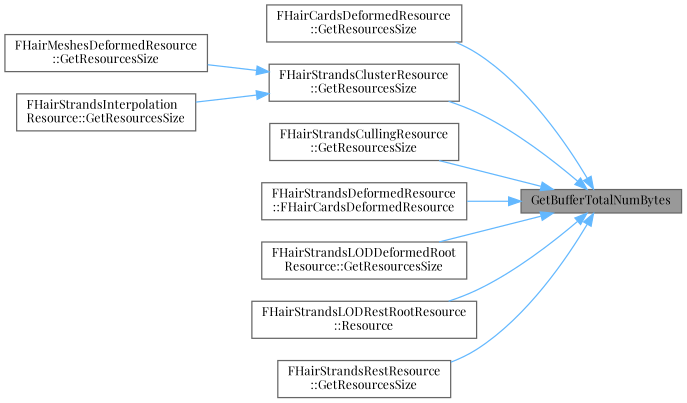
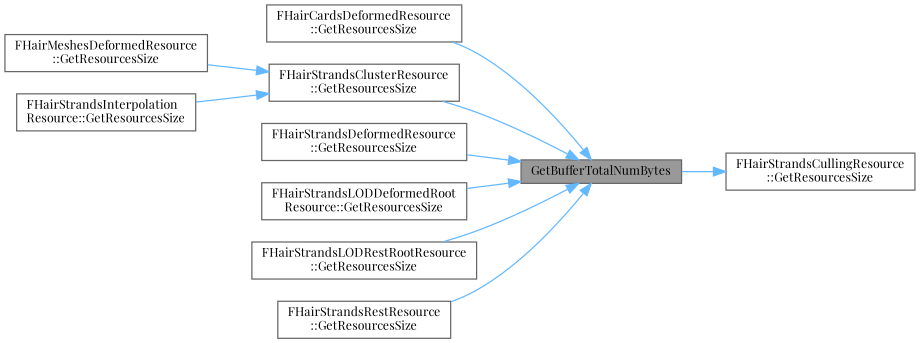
(490, 173) -> (698, 172)
(364, 201) -> (364, 142)
(364, 320) -> (364, 261)
